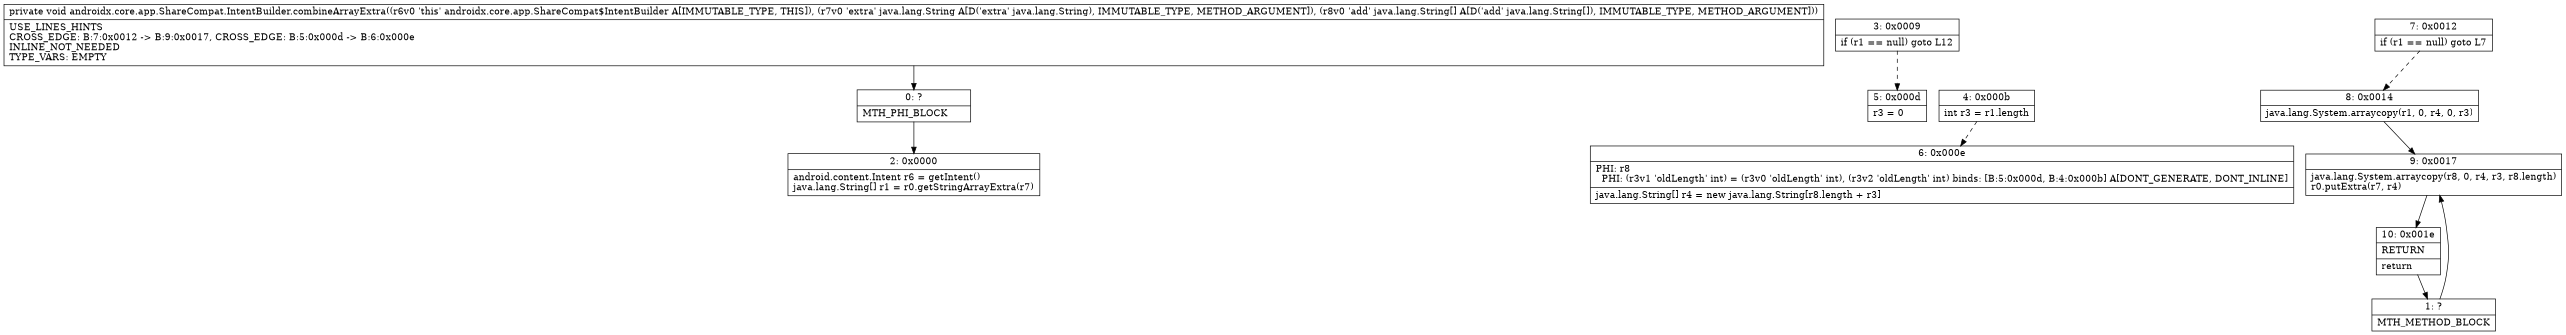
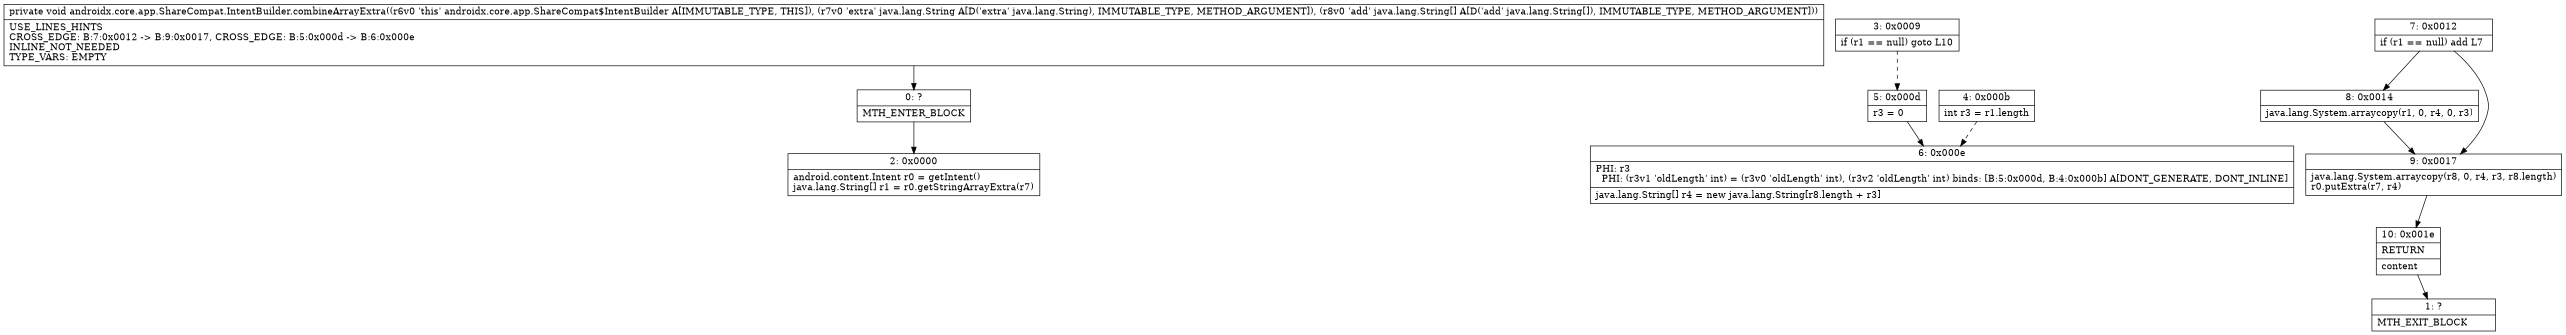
(1897, 43) -> (1897, 43)
(2434, 43) -> (2432, 43)
(2404, 68) -> (2404, 68)
(905, 114) -> (914, 114)
none -> (1913, 131)
(1615, 169) -> (1615, 169)
(887, 177) -> (887, 177)
(2449, 251) -> (2487, 98)
(2397, 267) -> (2400, 267)
(2434, 323) -> (2423, 323)
